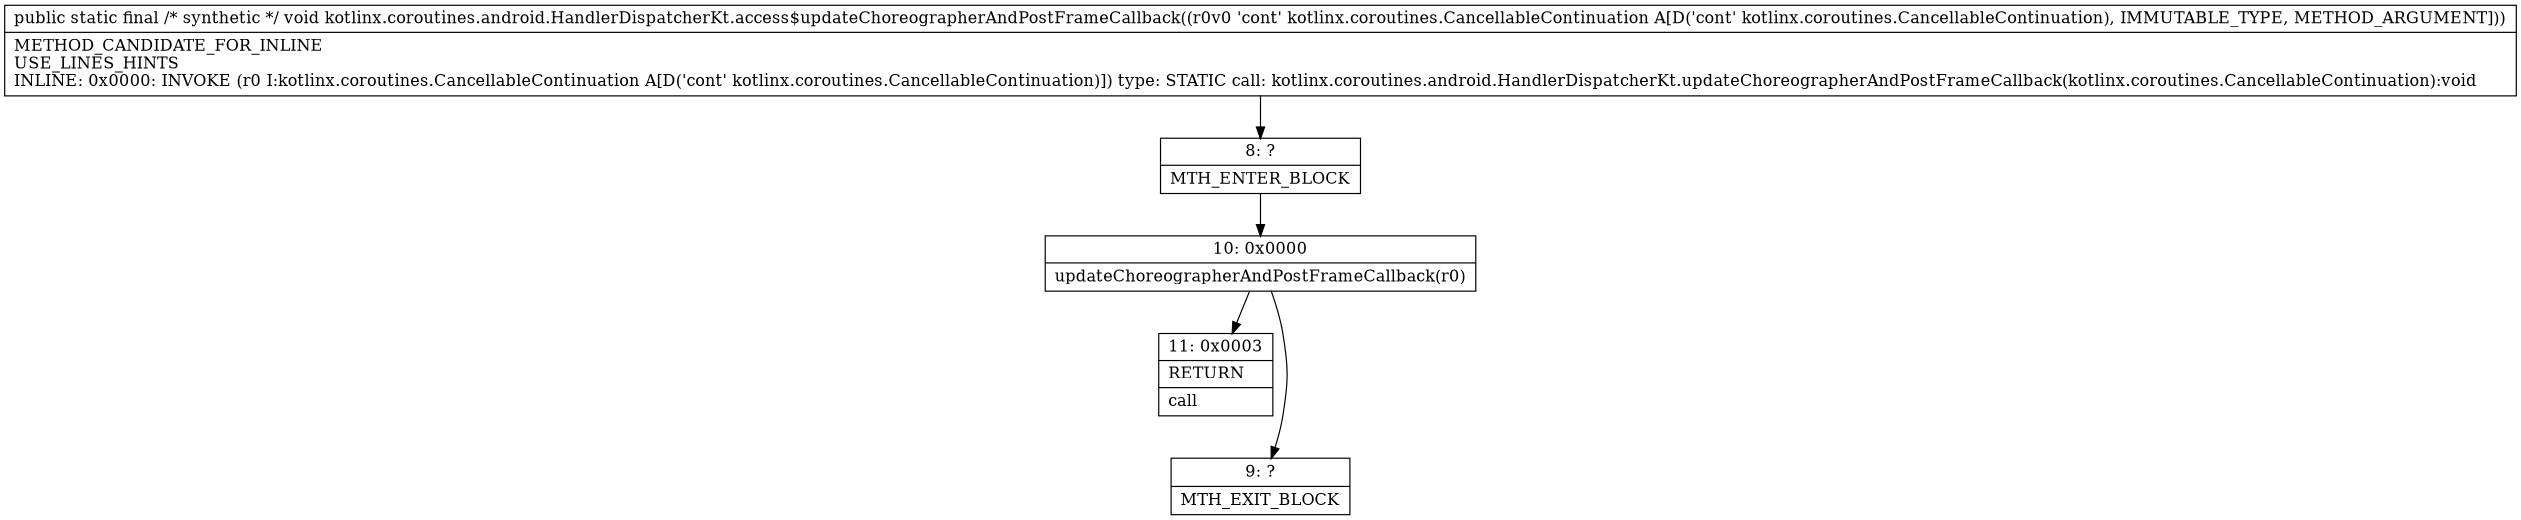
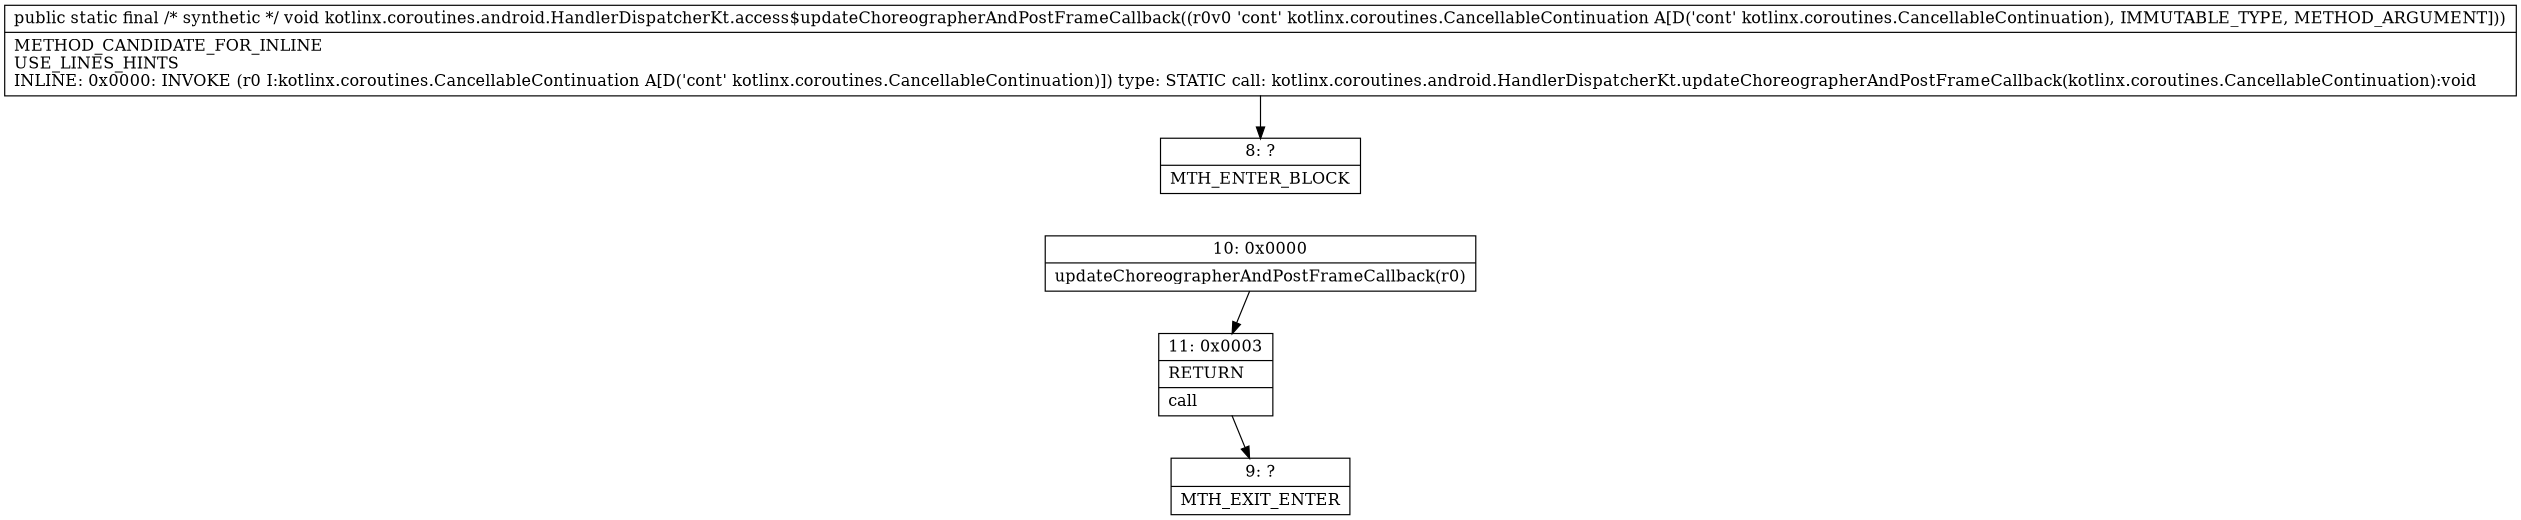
(1261, 209) -> none
(1287, 369) -> (1238, 431)
(1261, 500) -> (1261, 500)
